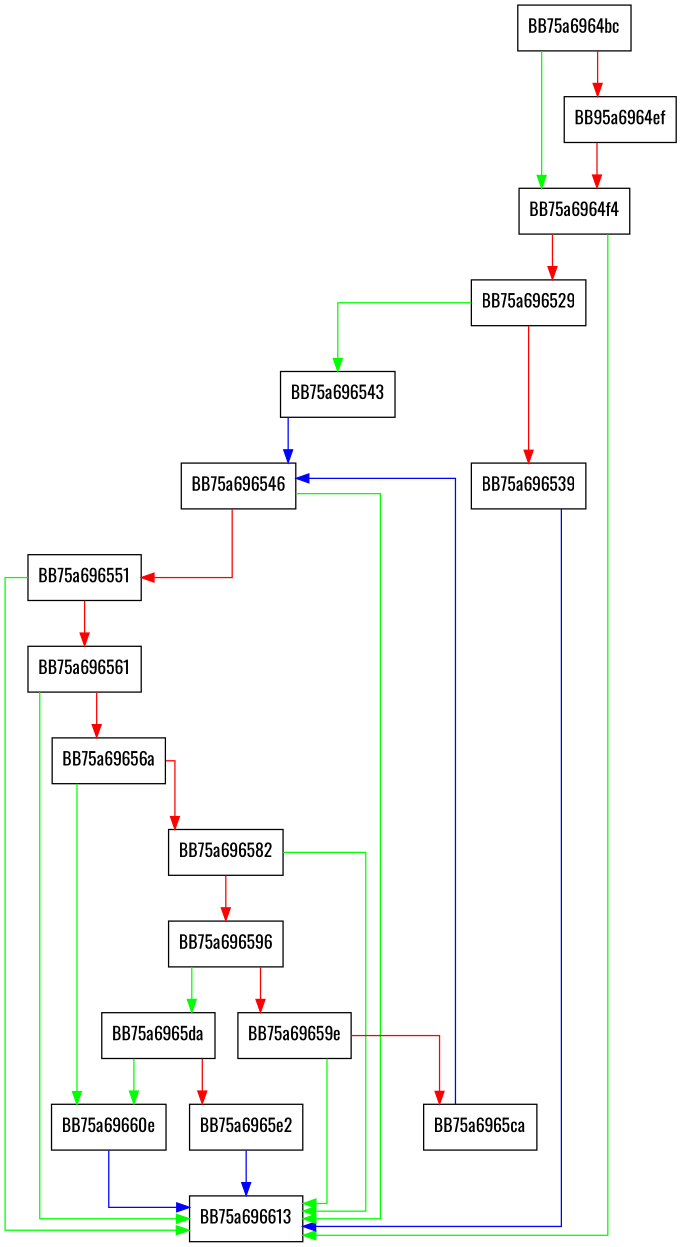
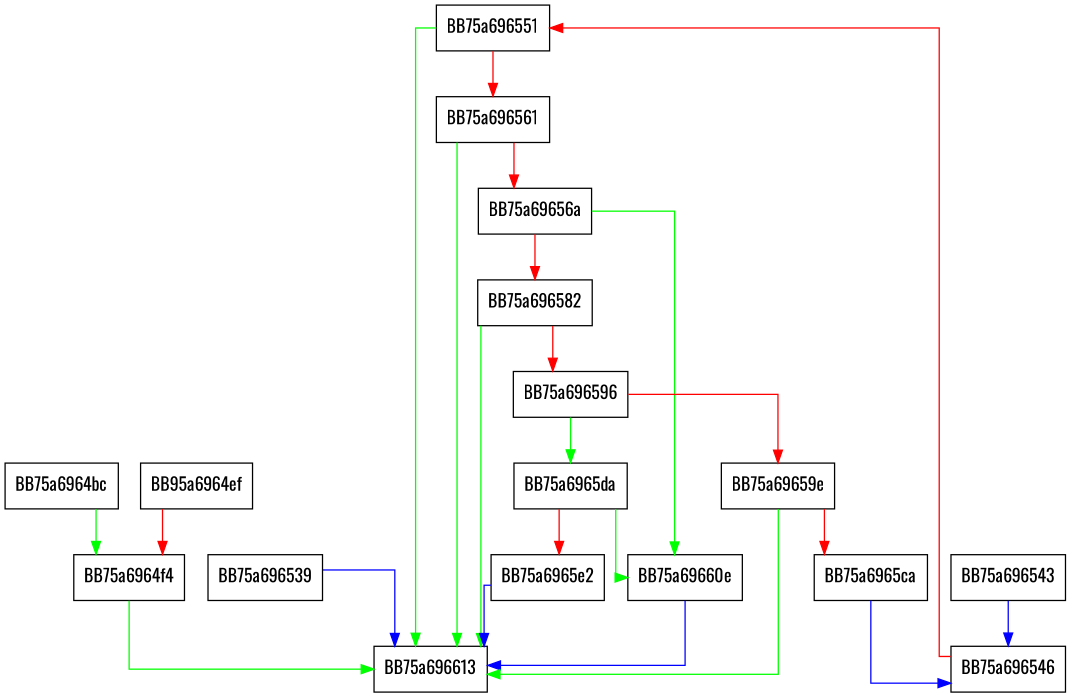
(598, 67) -> none
(529, 303) -> none
(380, 846) -> none
